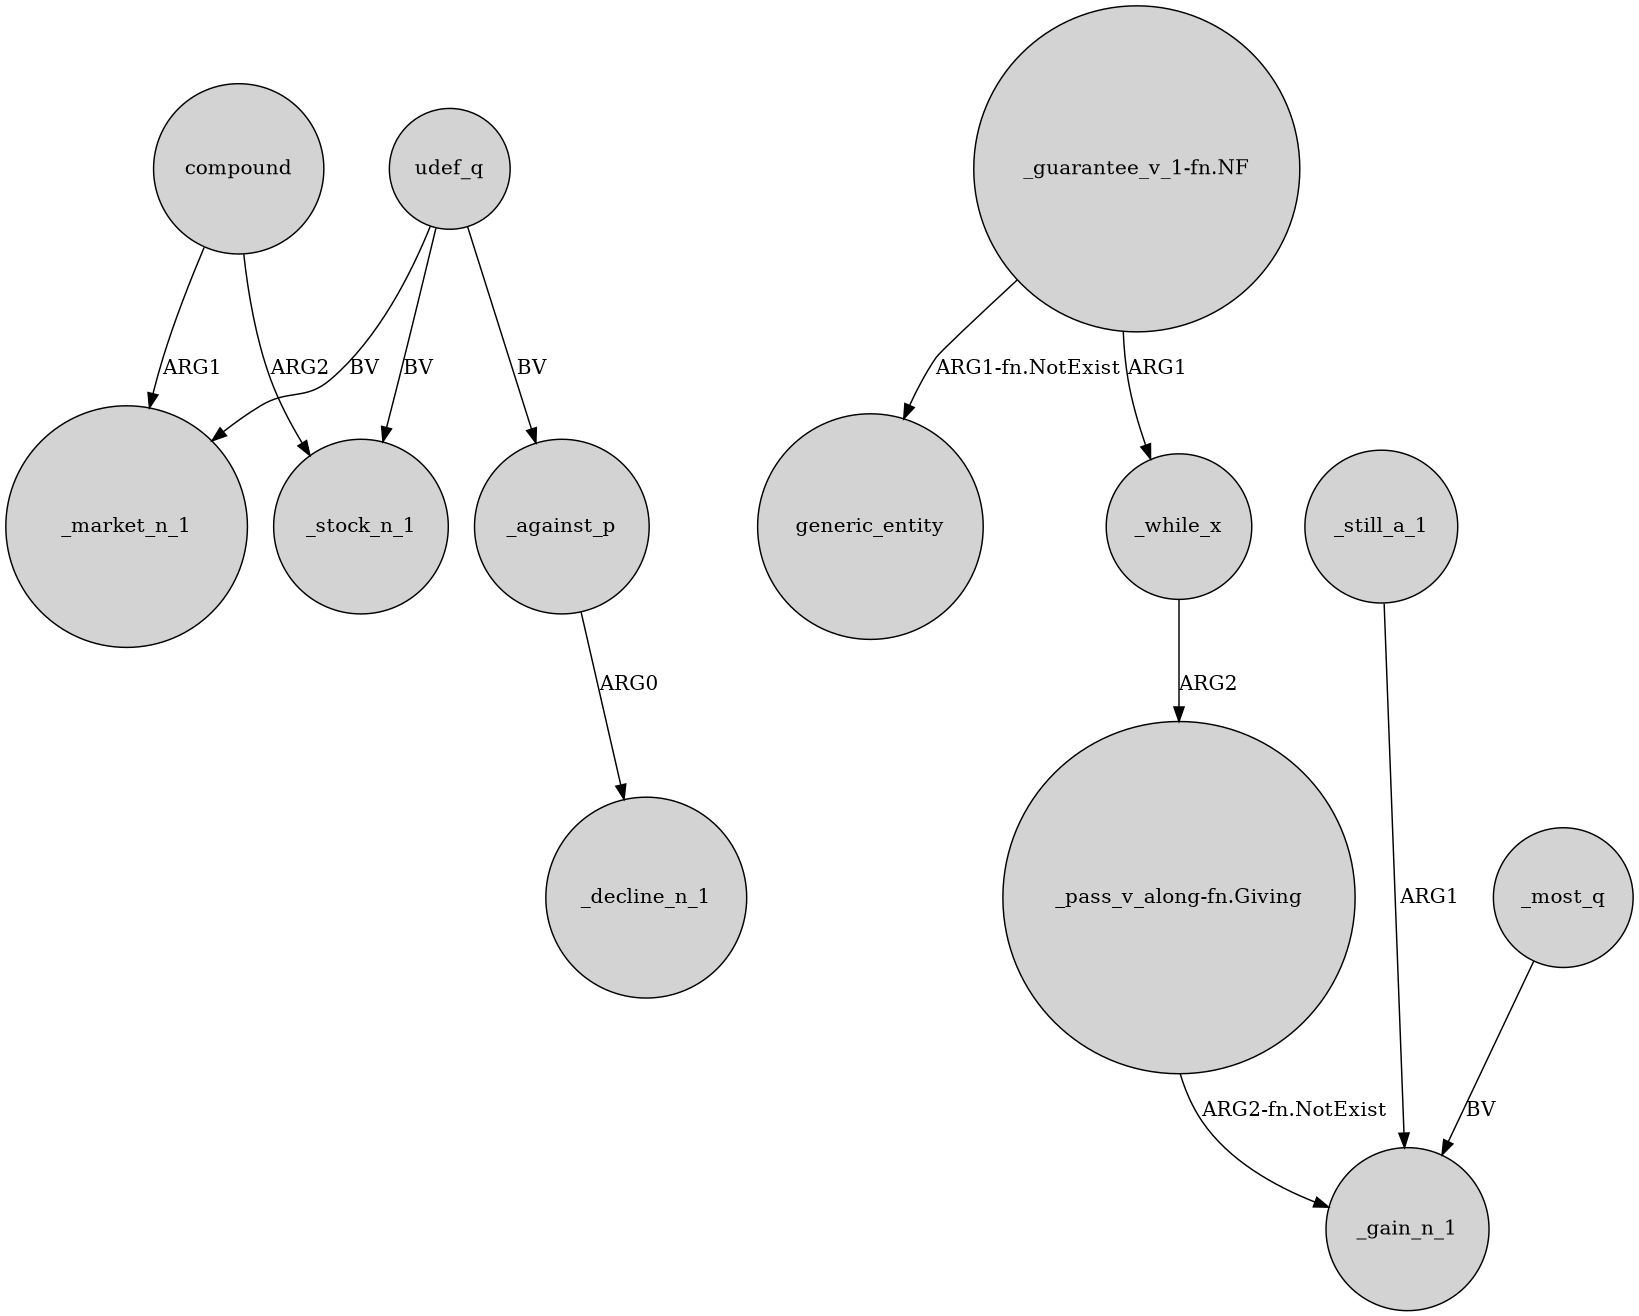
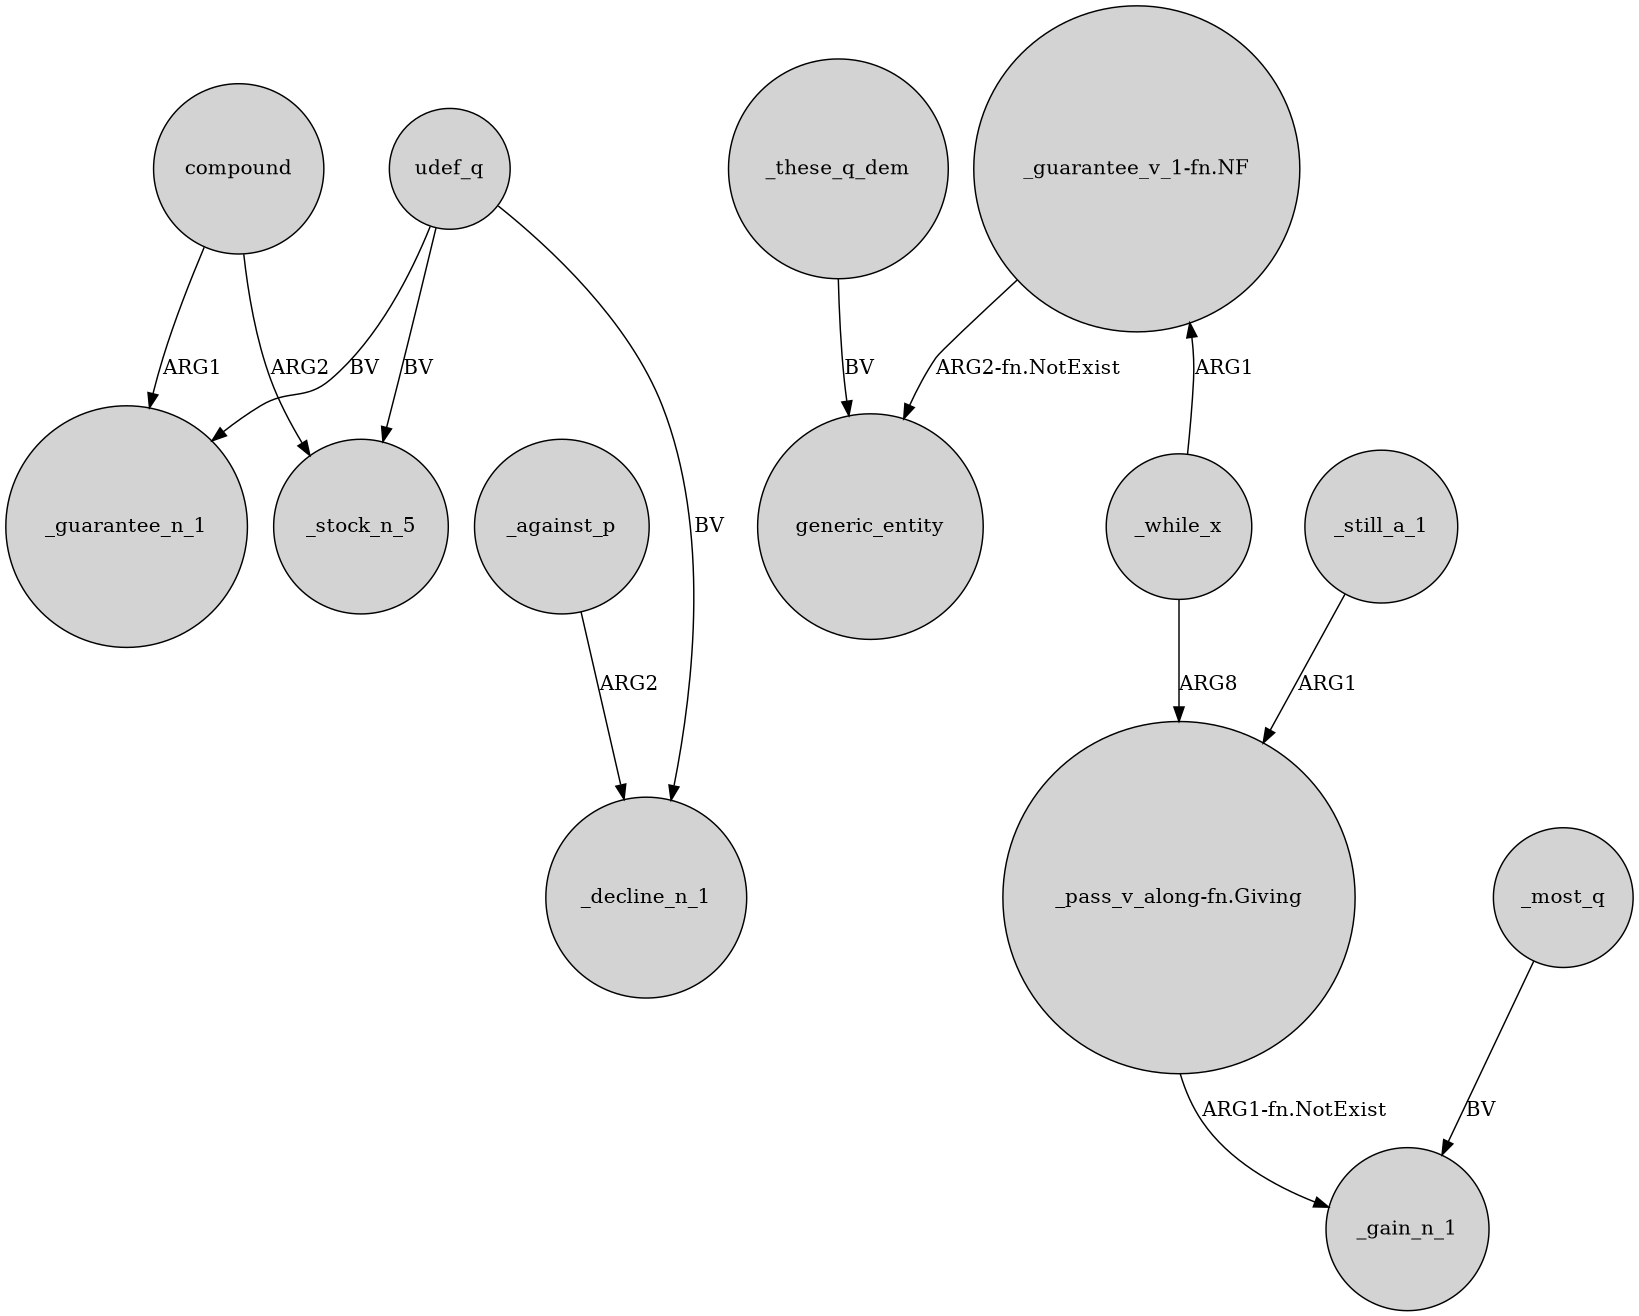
none -> (838, 169)
(500, 328) -> (680, 465)
(1028, 369) -> (1028, 369)
(1130, 389) -> (1193, 396)
(127, 527) -> (127, 527)
(361, 527) -> (361, 527)
(630, 685) -> (630, 685)
(1209, 685) -> (1209, 685)
(1394, 868) -> (1308, 662)
(1295, 1111) -> (1295, 1111)
